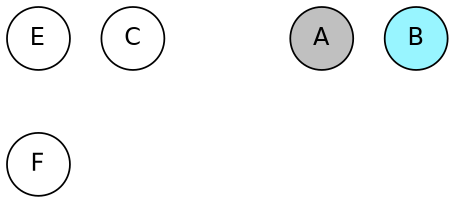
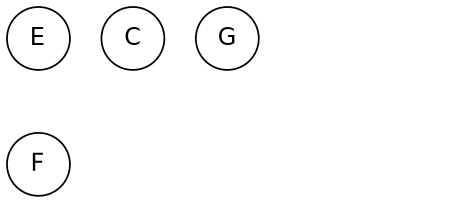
none -> (227, 38)
(322, 38) -> none
(416, 38) -> none
